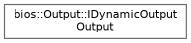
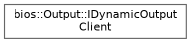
(95, 21) -> (95, 21)
